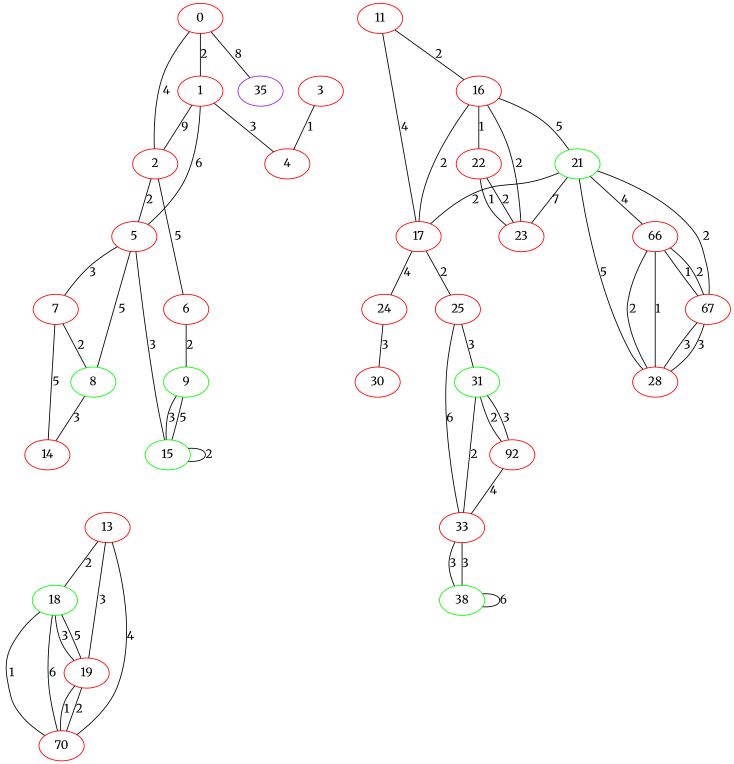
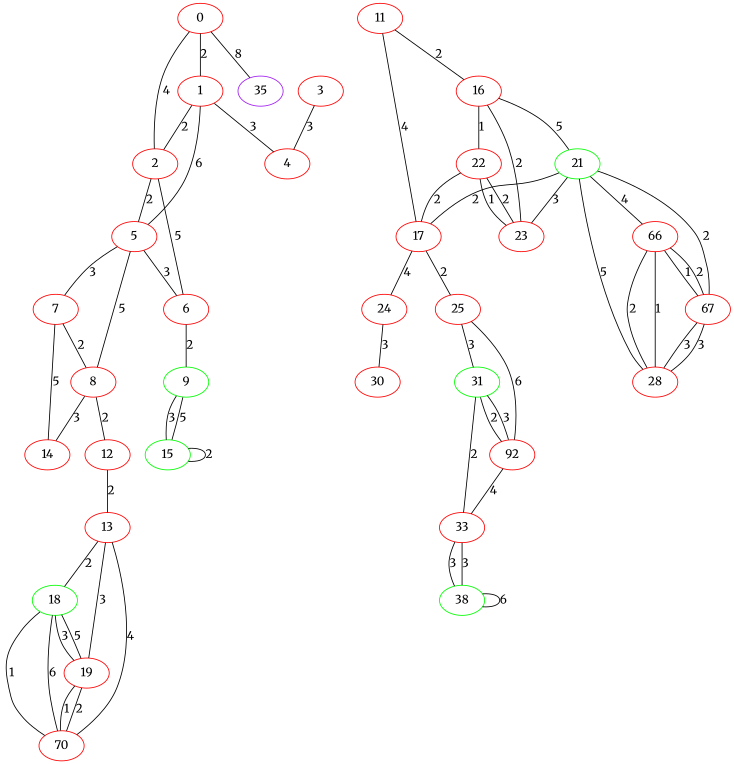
(185, 128) -> (185, 128)
(310, 128) -> (310, 128)
(436, 160) -> (435, 192)
(556, 200) -> (556, 200)
(148, 346) -> (160, 273)
(93, 382) -> (93, 382)
(446, 419) -> (510, 374)
none -> (108, 455)
